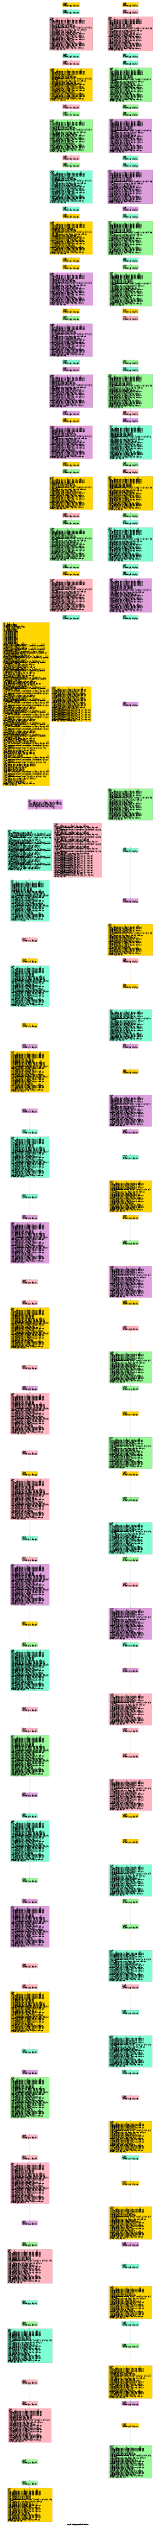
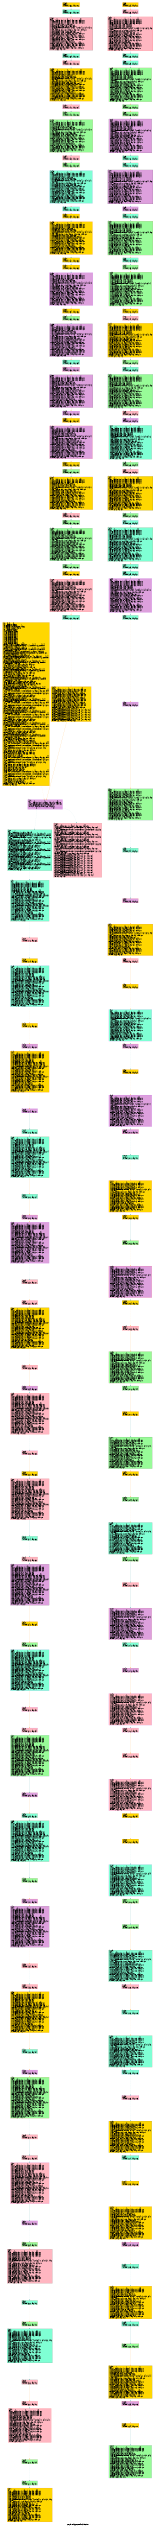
none -> (130, 340)
